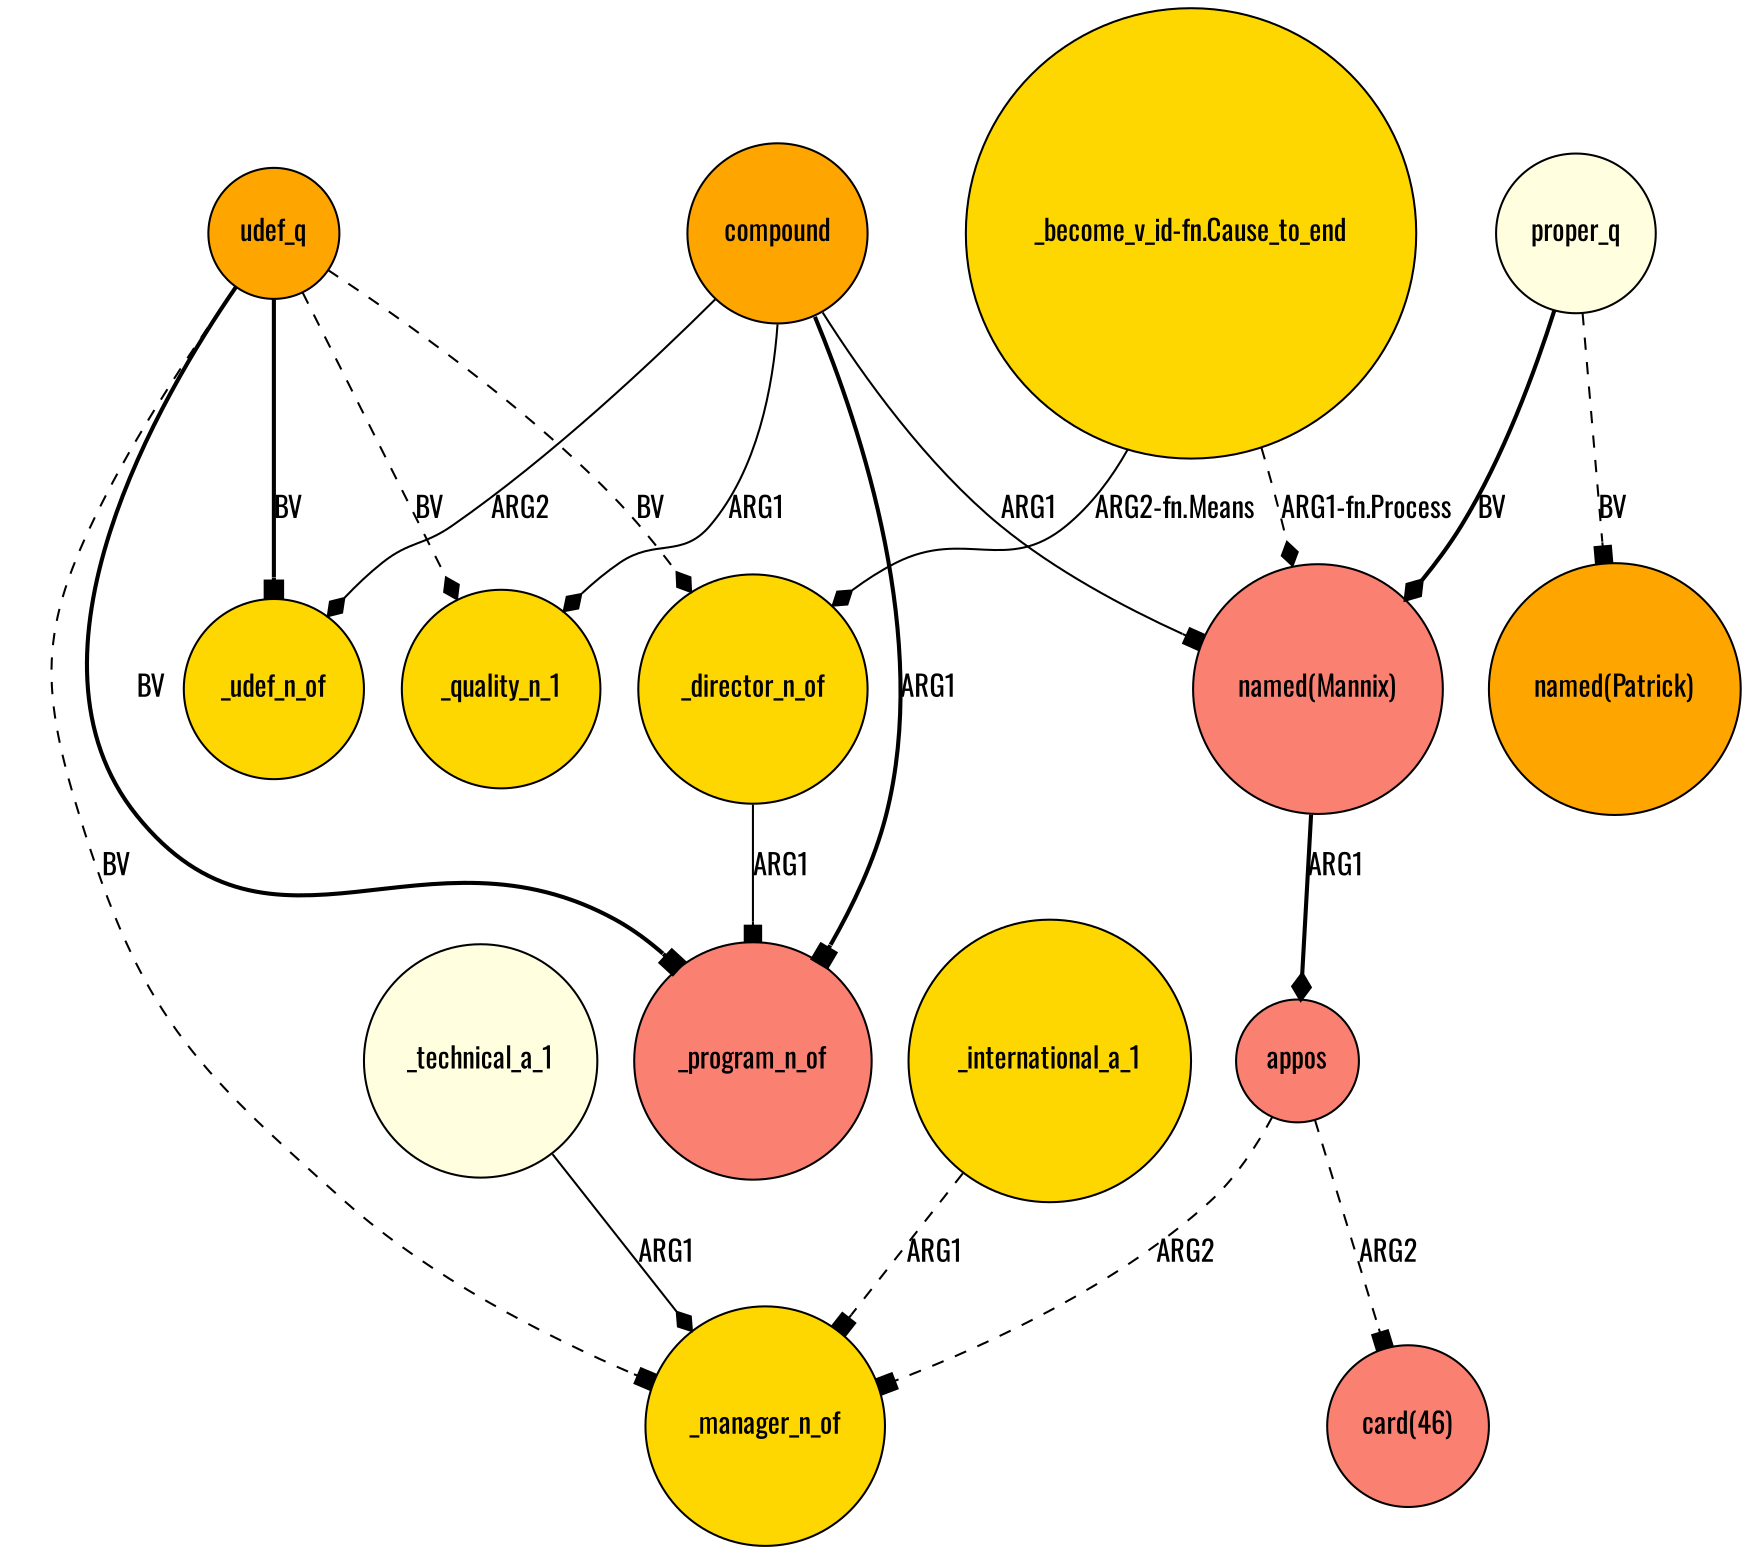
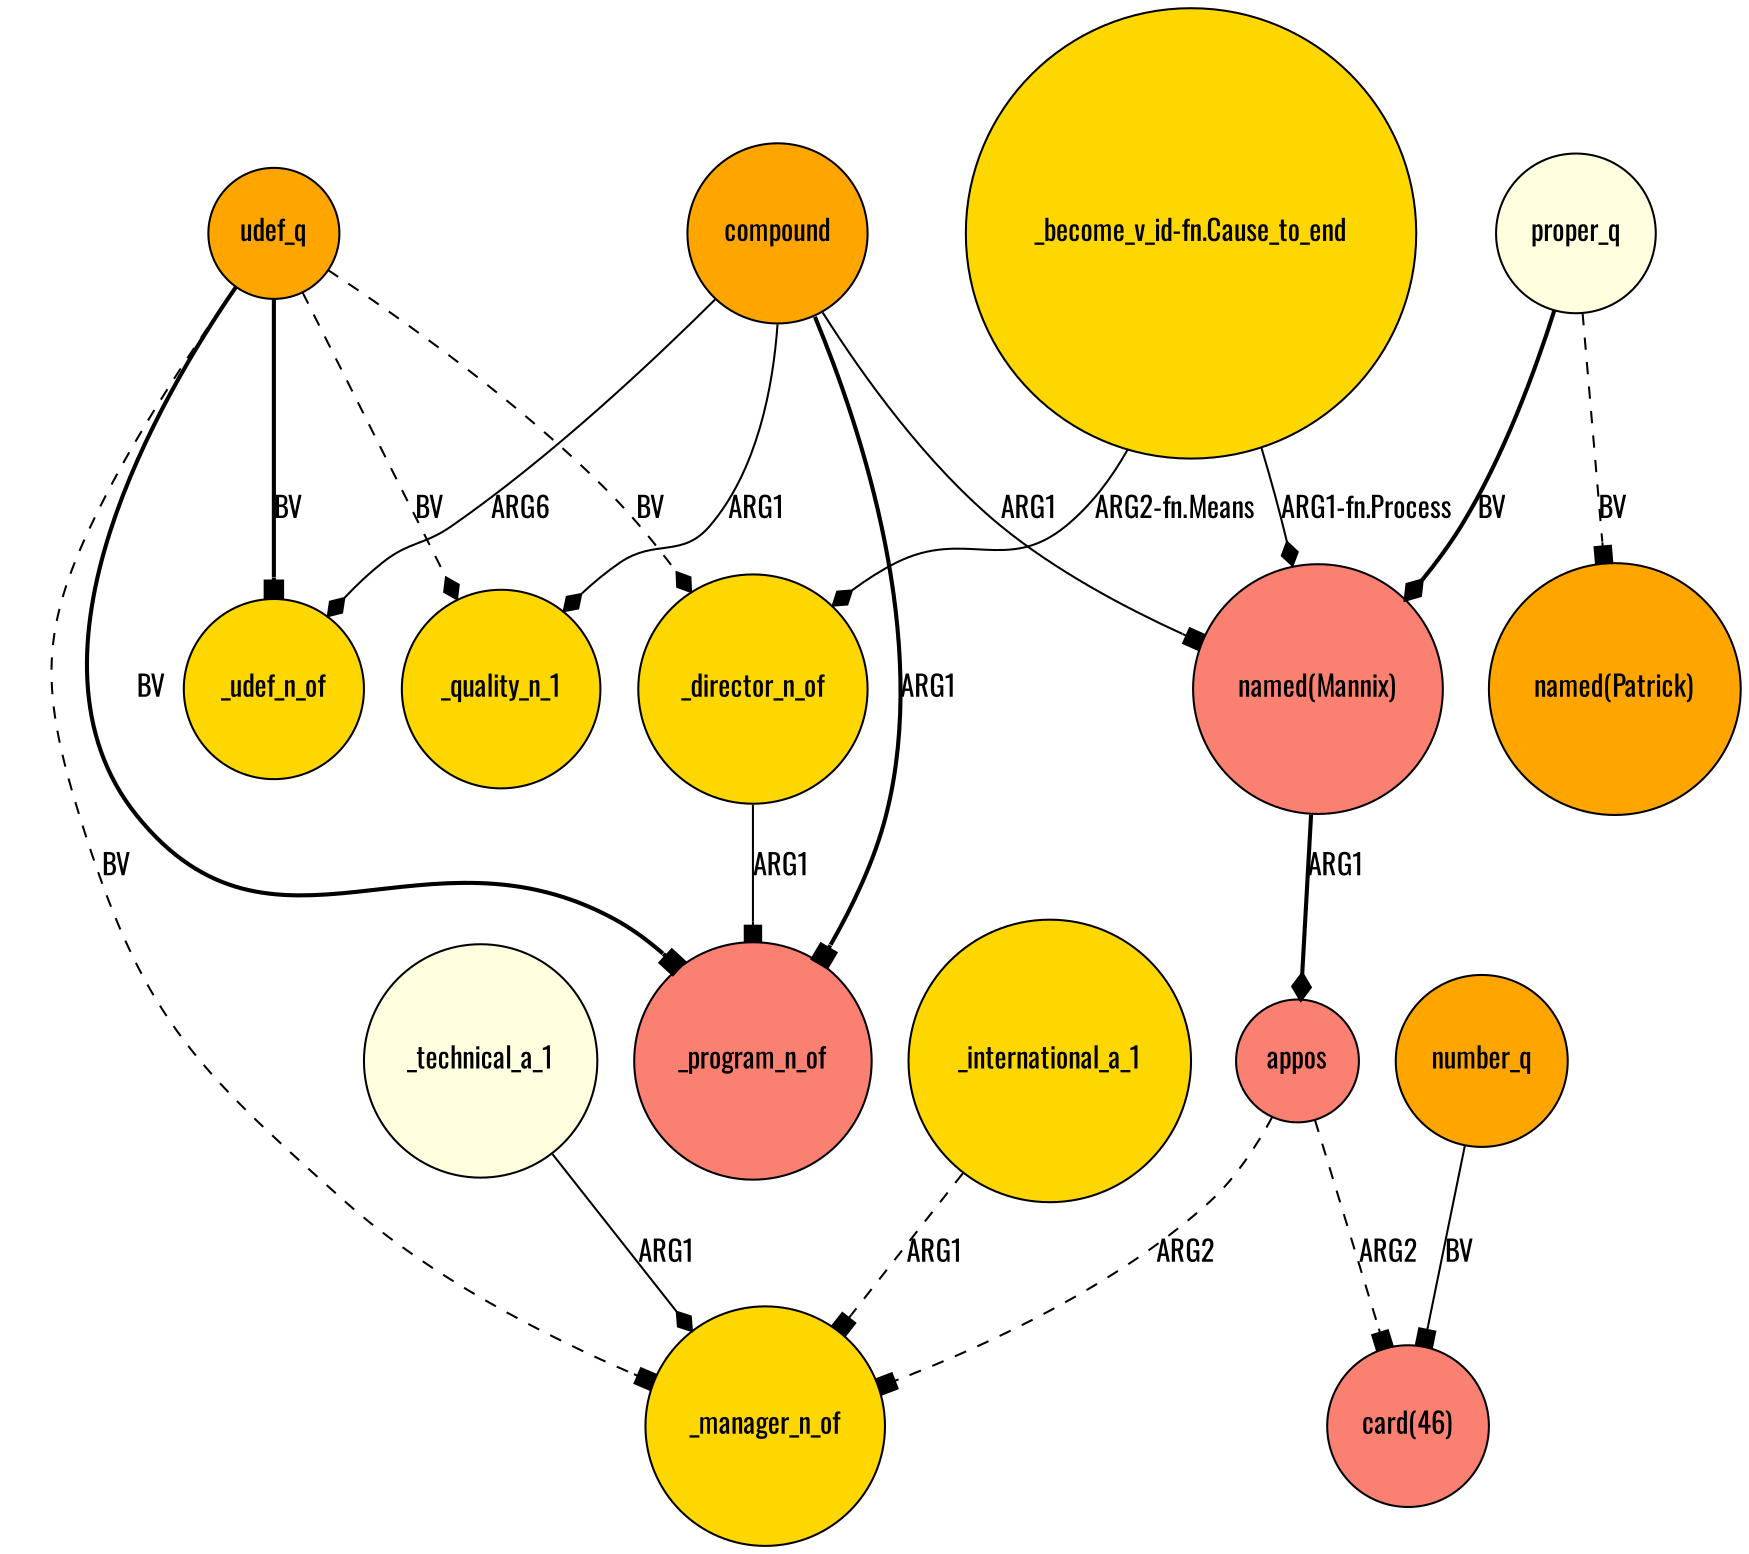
(1275, 495) -> (1275, 495)
(521, 510) -> (521, 510)
none -> (1482, 1061)
